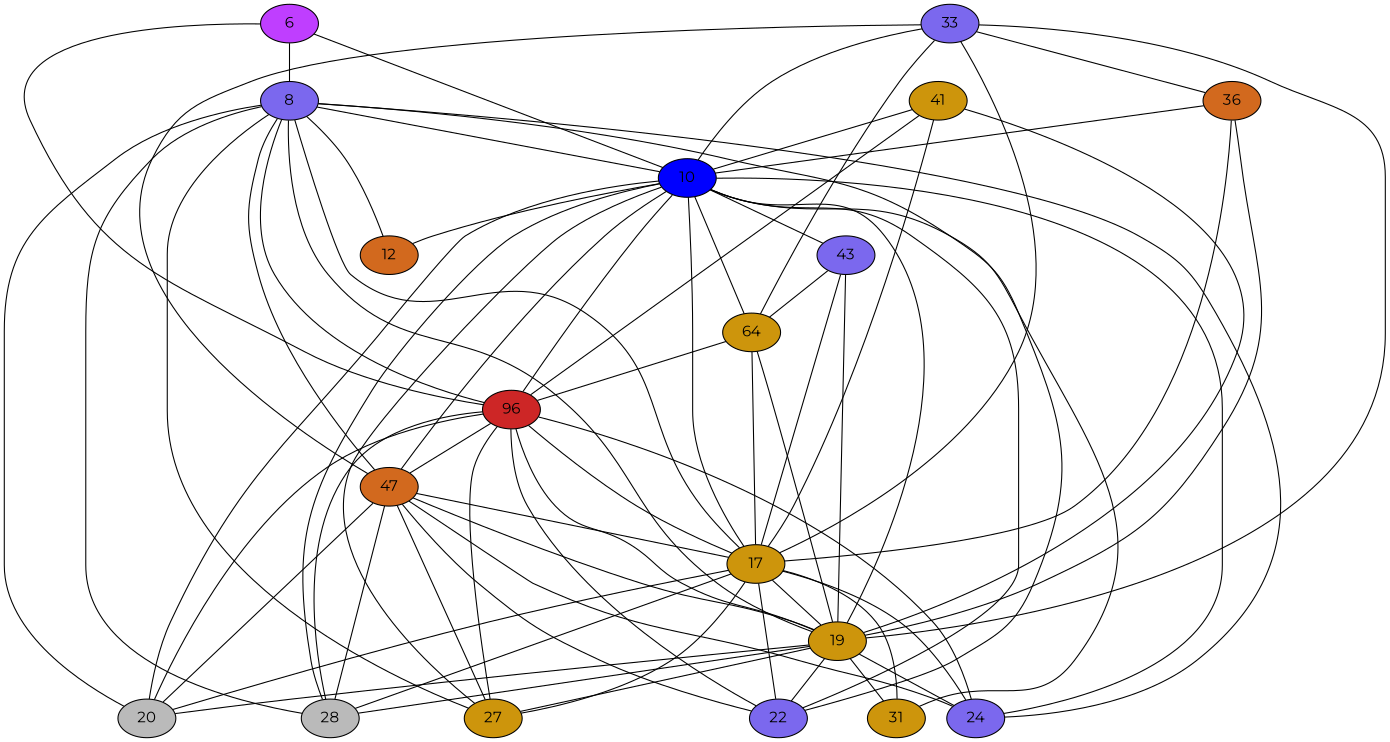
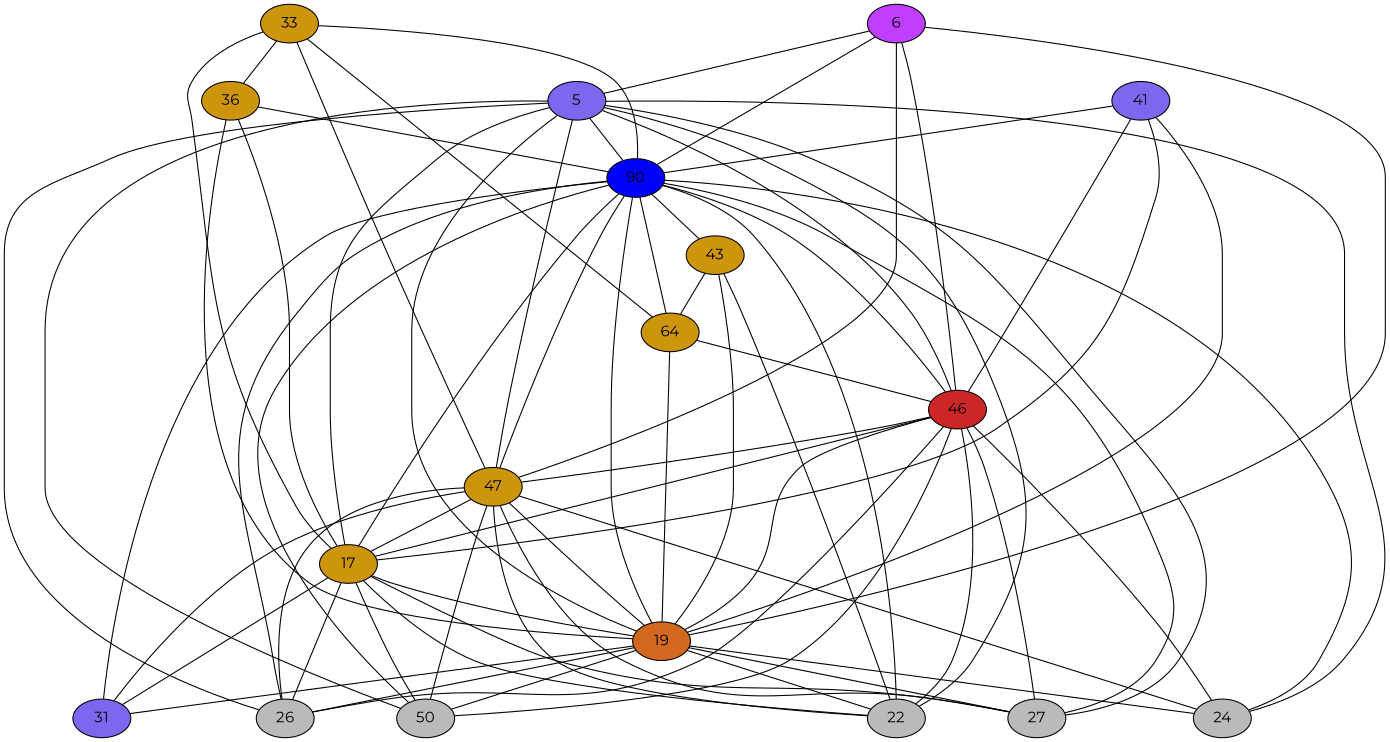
(950, 24) -> (290, 24)
(290, 101) -> (577, 101)
(938, 101) -> (1141, 101)
(1232, 101) -> (231, 101)
(687, 178) -> (636, 178)
(389, 255) -> none
(846, 255) -> (715, 255)
none -> (835, 334)
(1382, 351) -> (1360, 390)
(511, 410) -> (957, 410)
(801, 410) -> (811, 485)
(754, 448) -> none
(389, 487) -> (493, 487)
none -> (266, 556)
(889, 615) -> none
(837, 641) -> (662, 641)
(147, 718) -> (426, 718)
(330, 718) -> (285, 718)
(493, 718) -> (1037, 718)
(778, 718) -> (896, 718)
(896, 718) -> (102, 718)
(976, 718) -> (1222, 718)
